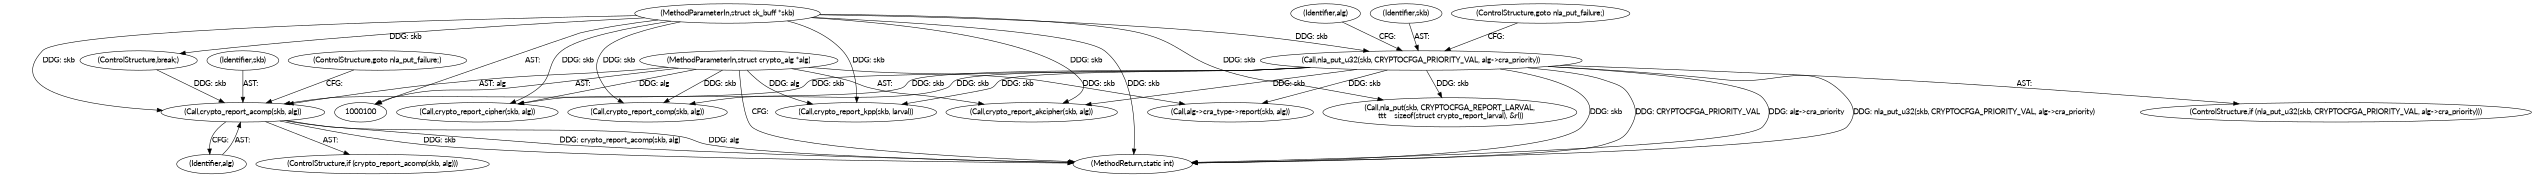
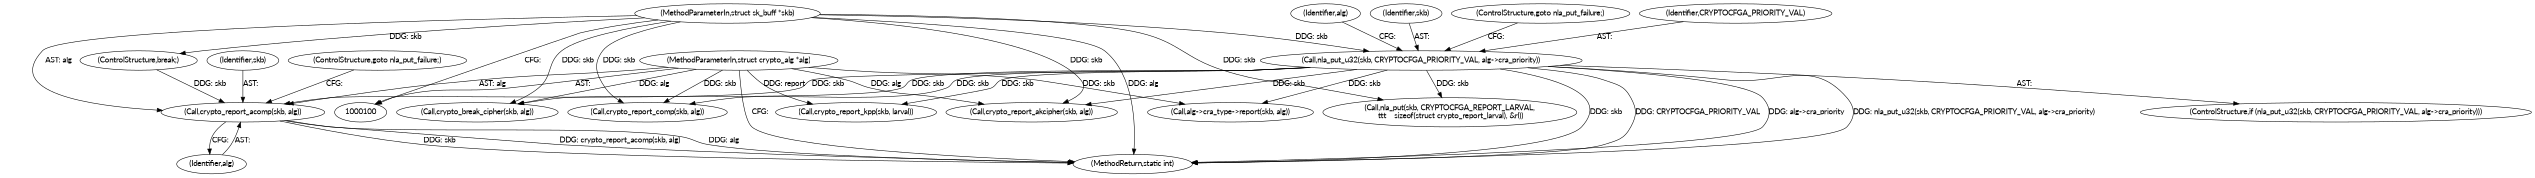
none -> (1736, 14)
(838, 46) -> none
(59, 61) -> (59, 61)
(534, 61) -> (534, 61)
(784, 84) -> (784, 84)
(886, 84) -> (886, 84)
(1143, 84) -> (1143, 84)
(477, 112) -> (477, 112)
(373, 164) -> none
